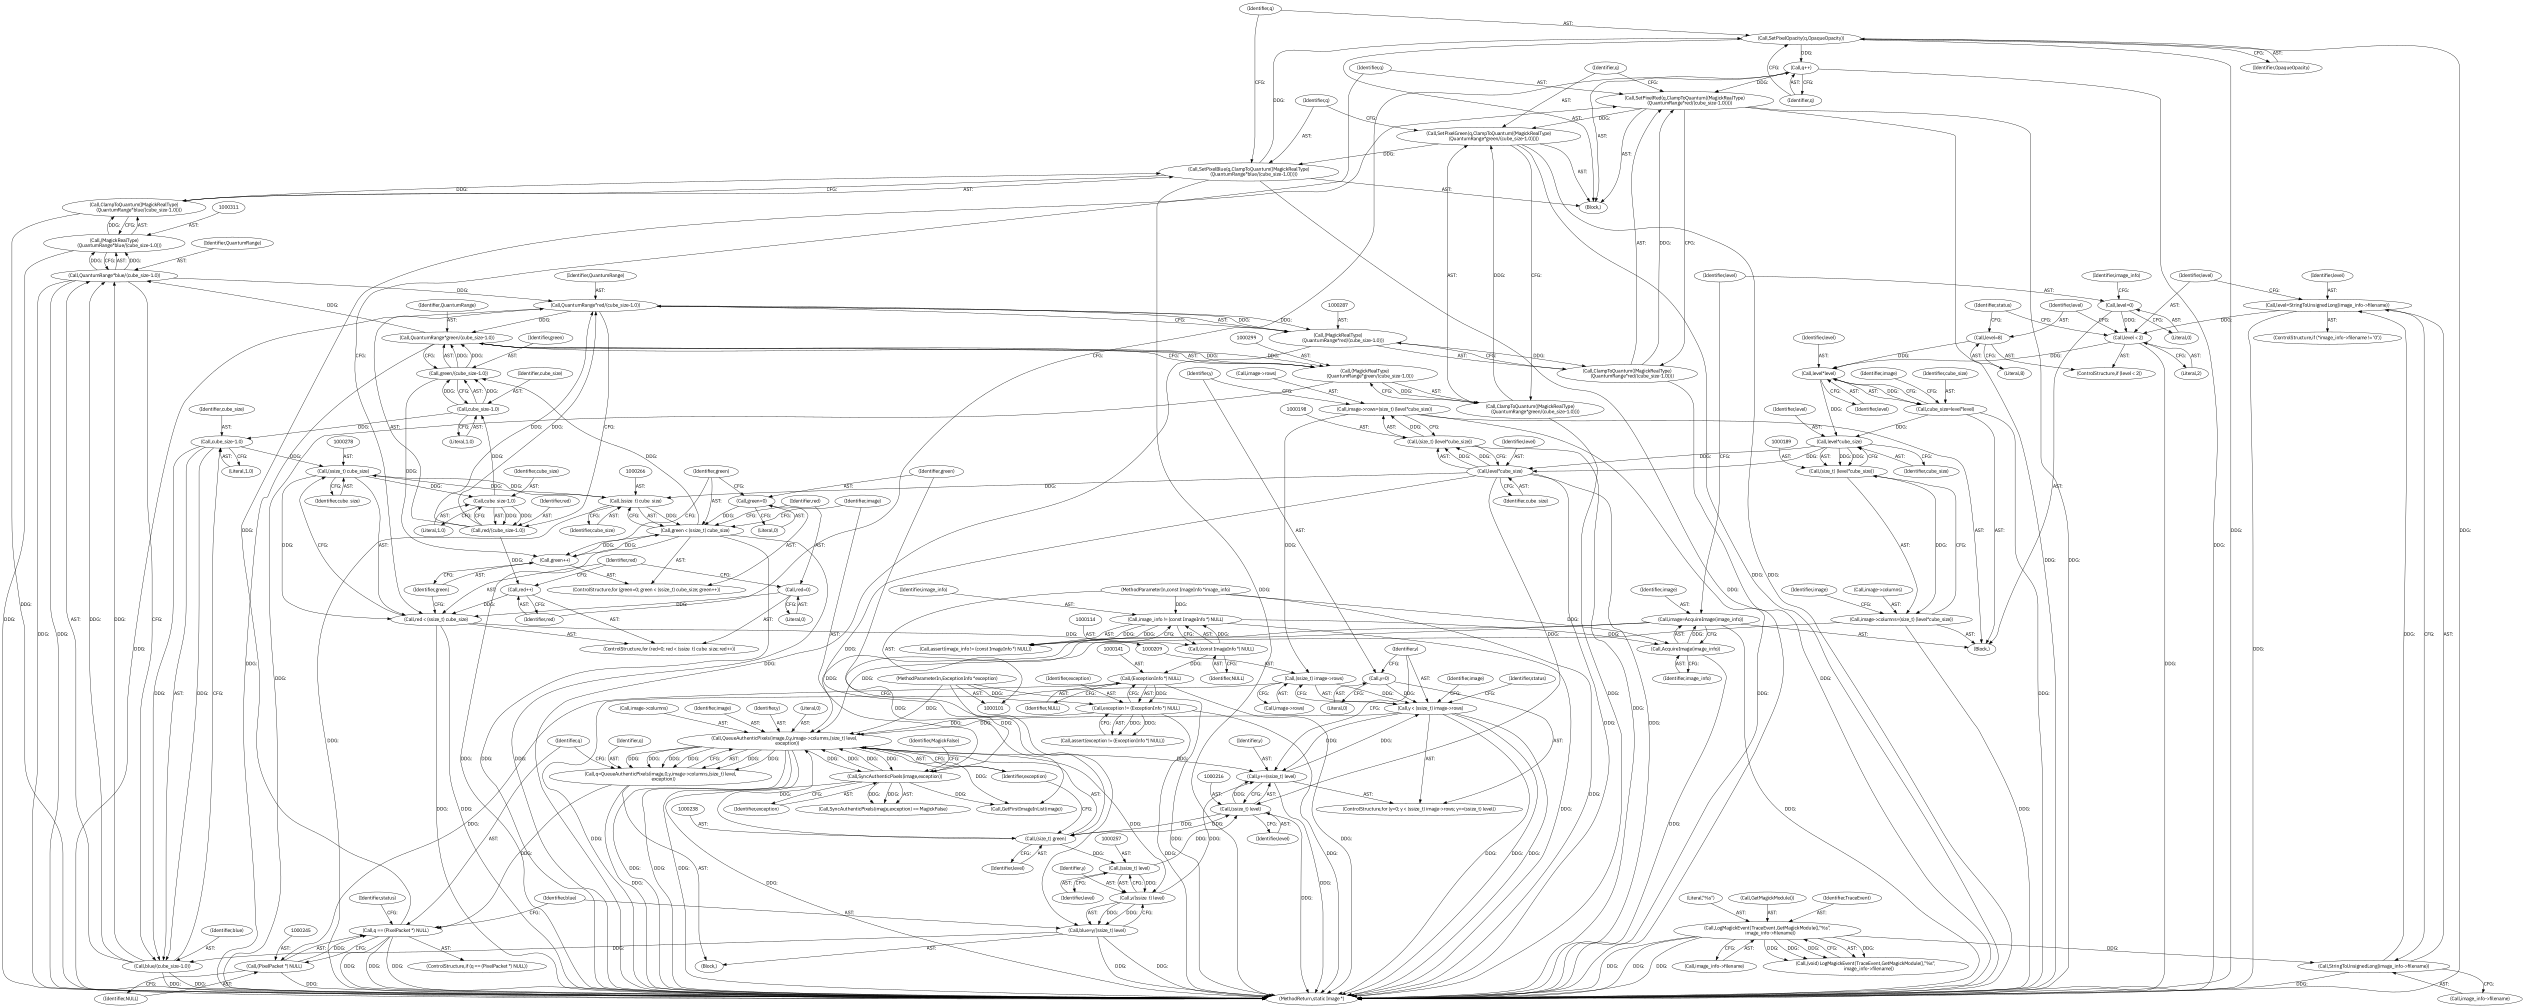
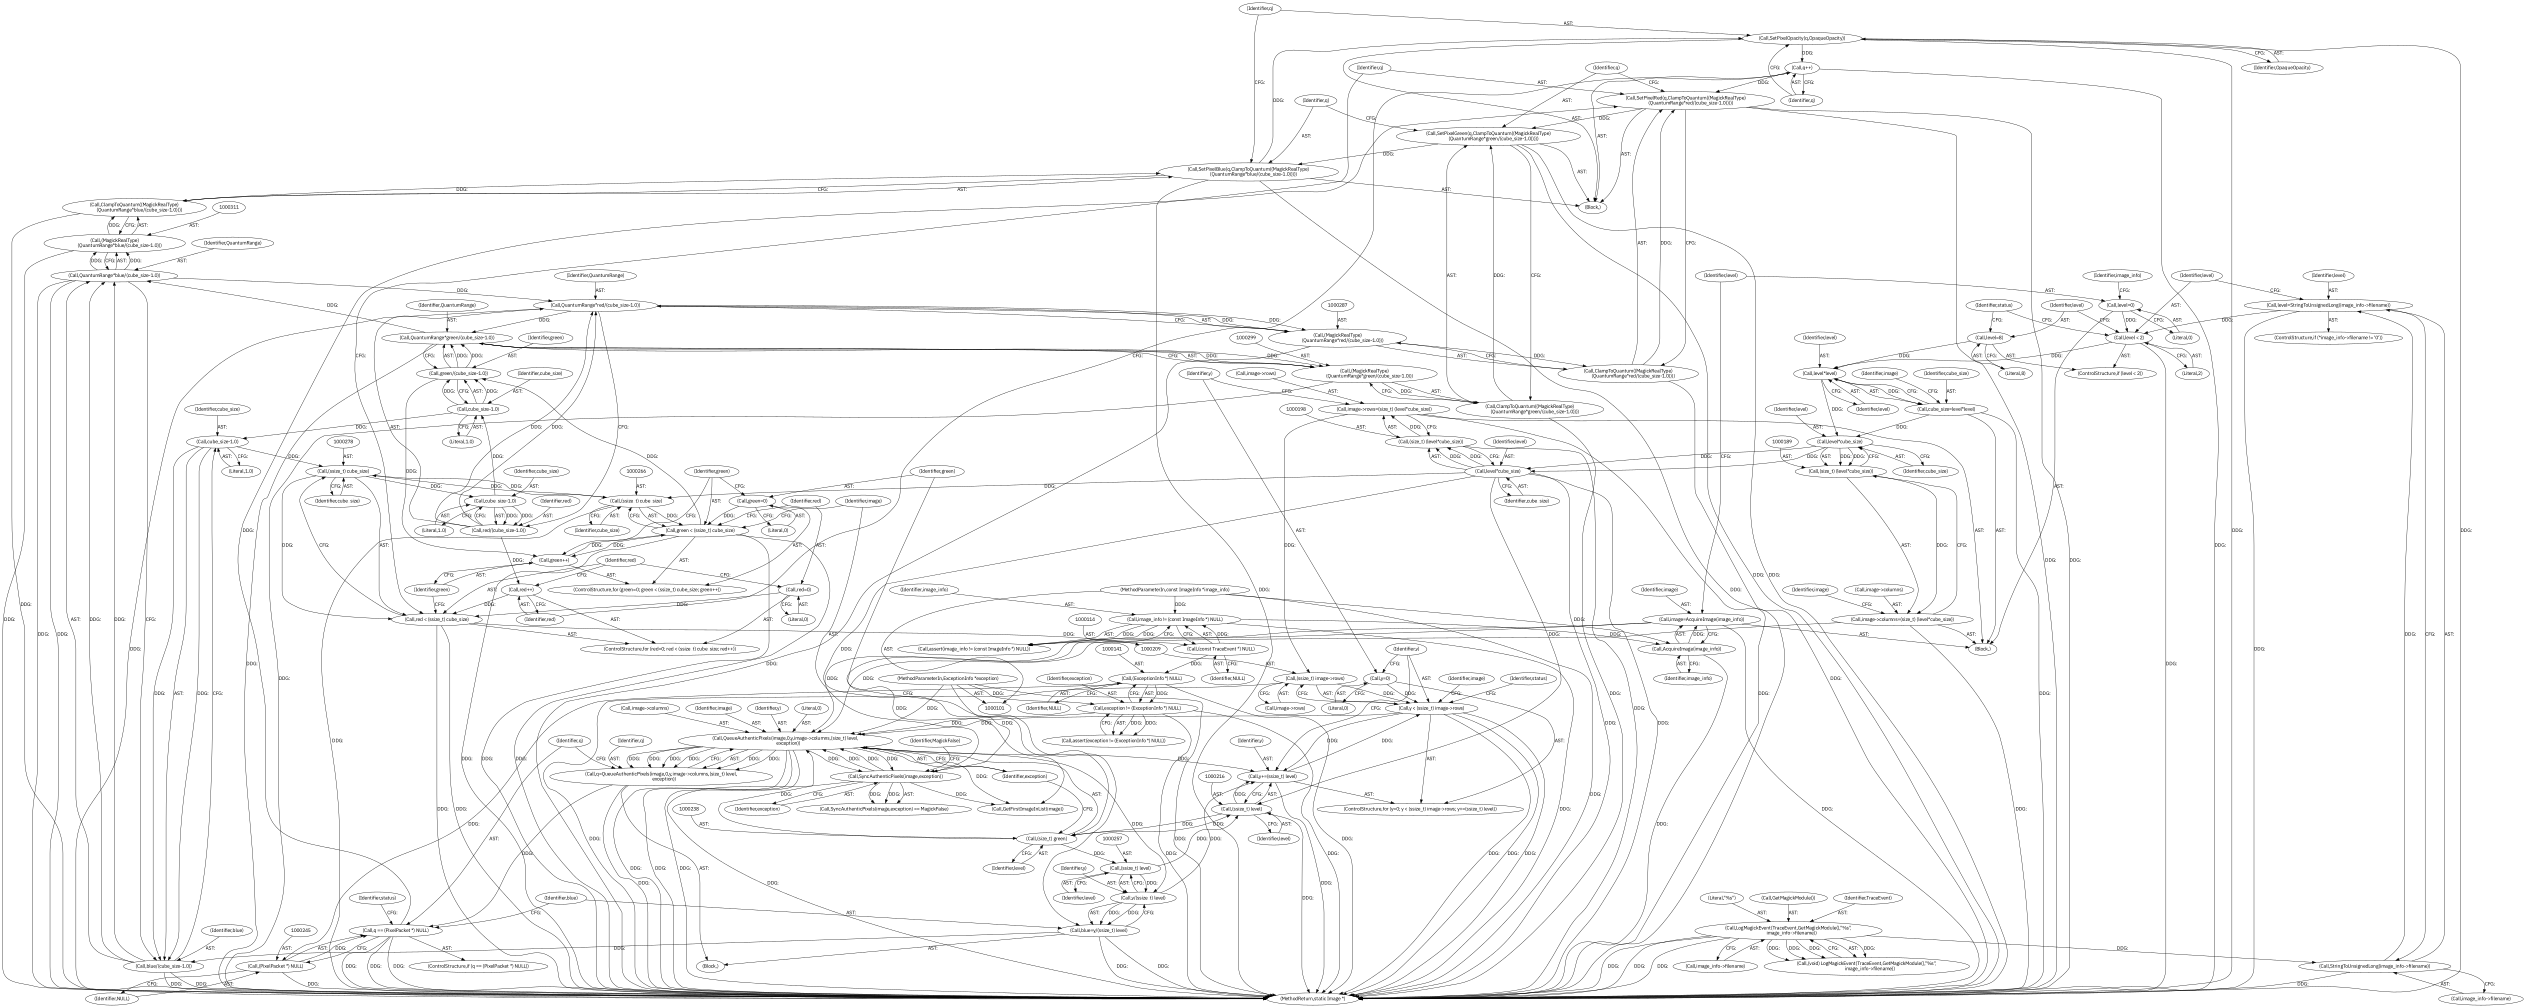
(1221, 649) -> (1221, 649)
